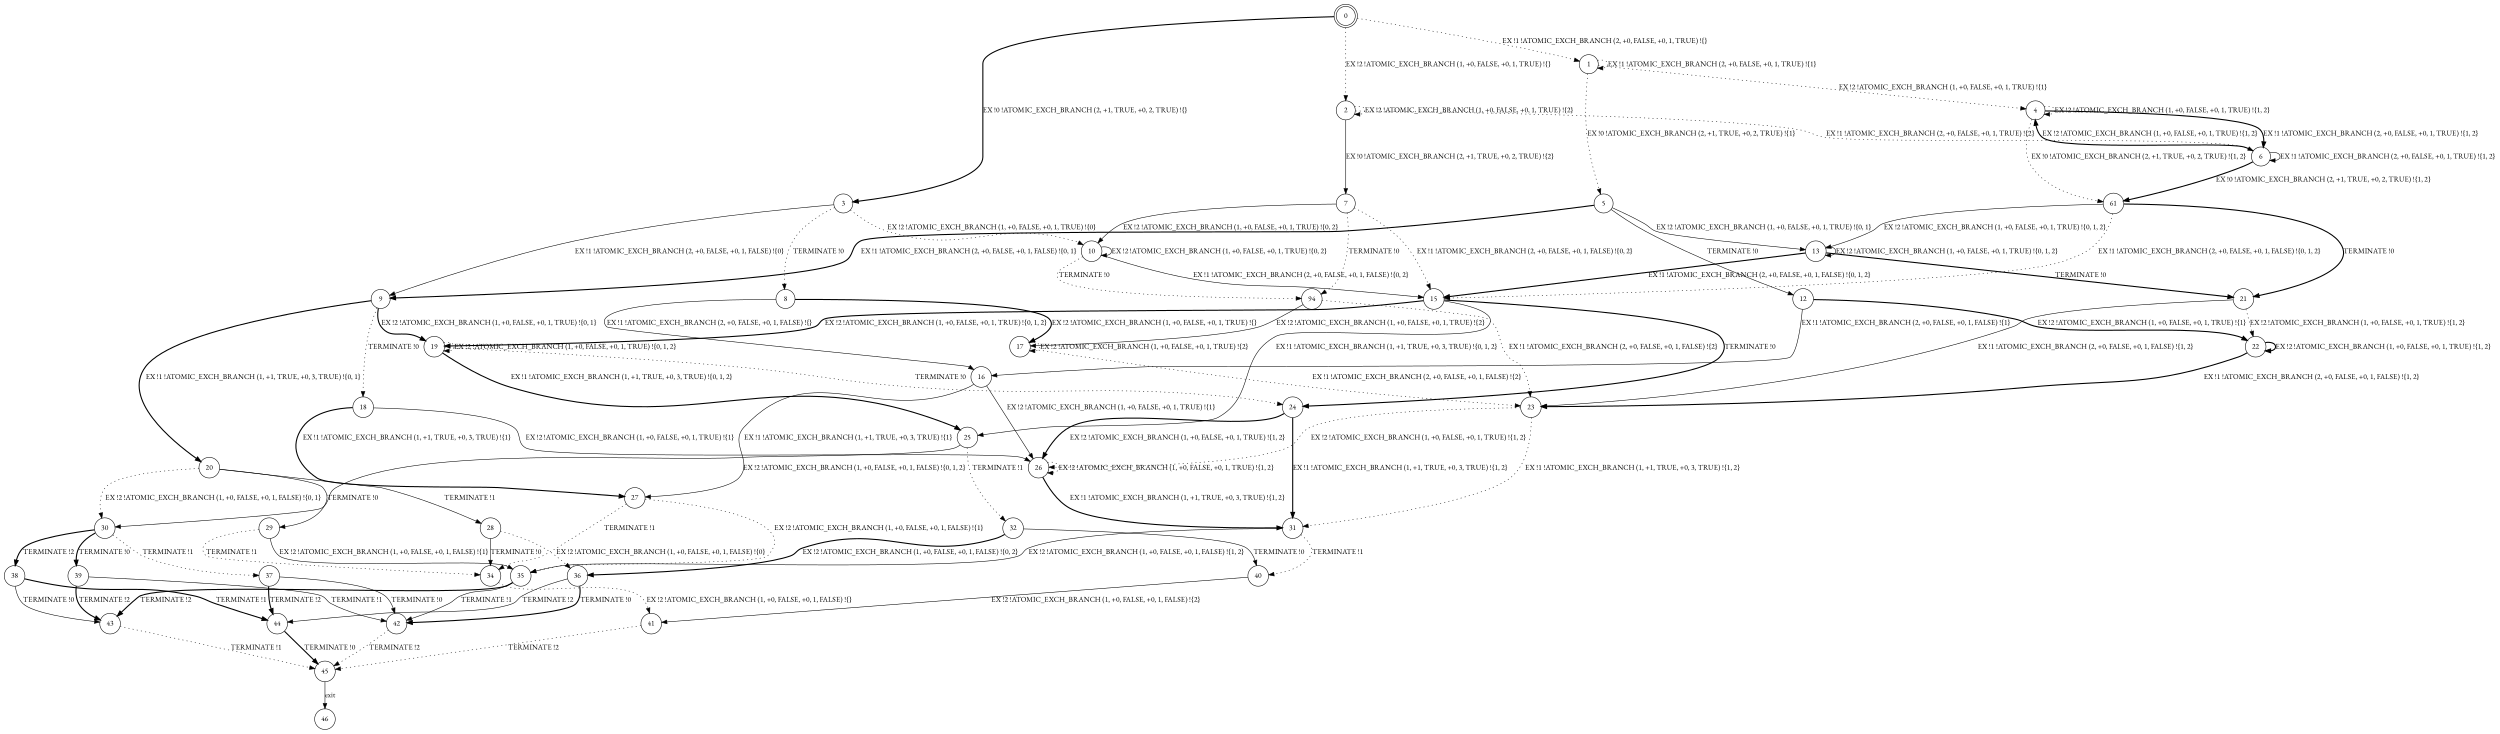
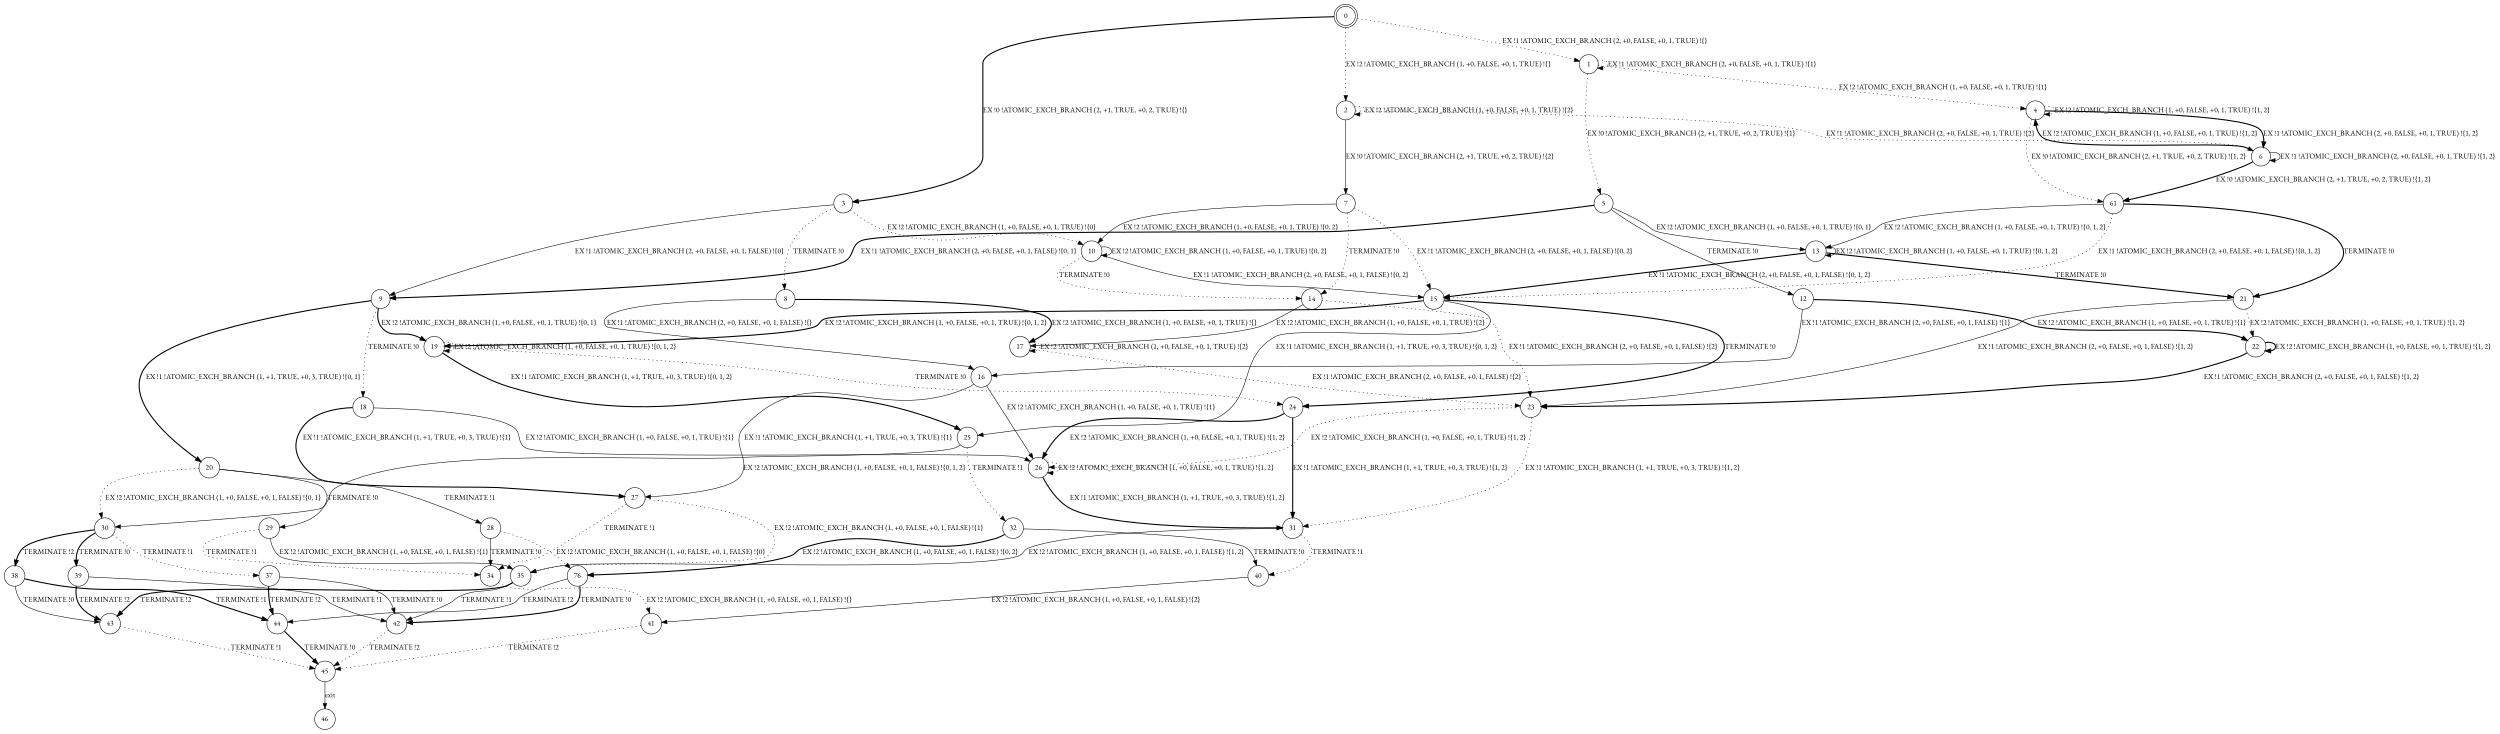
(1312, 299) -> (1312, 299)
(578, 576) -> (578, 576)
